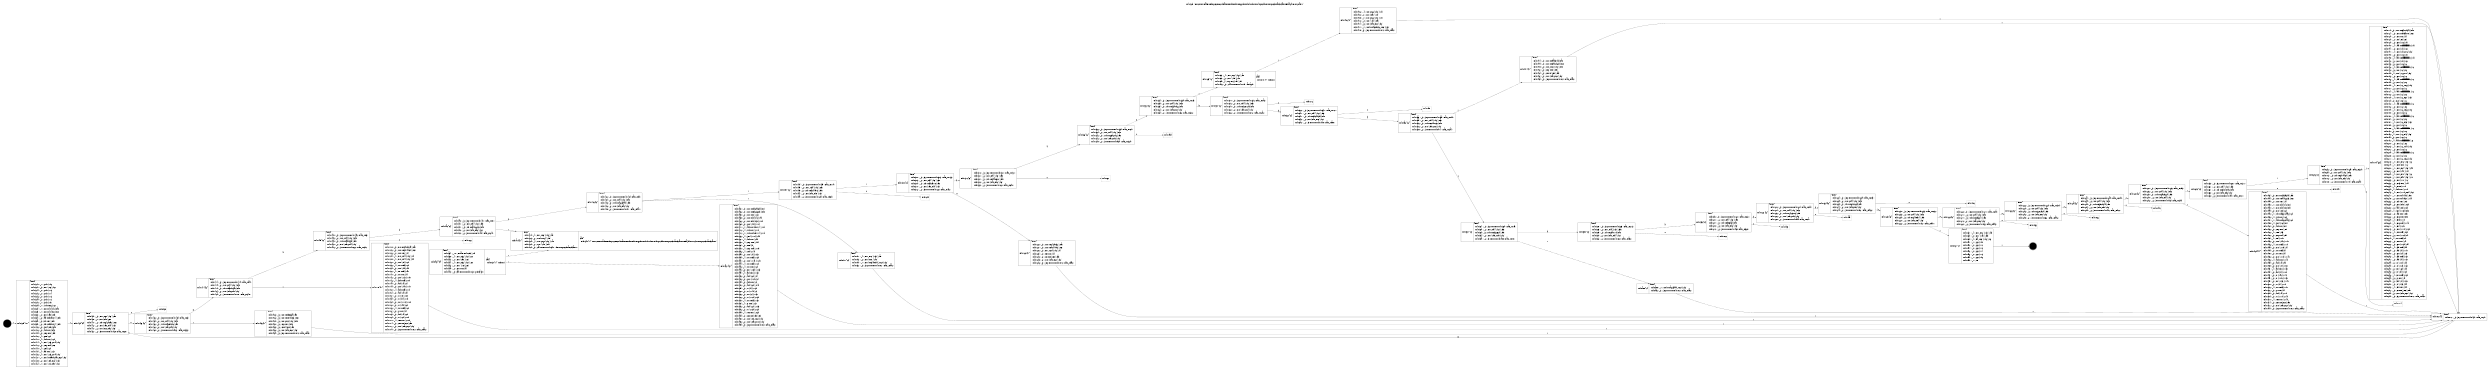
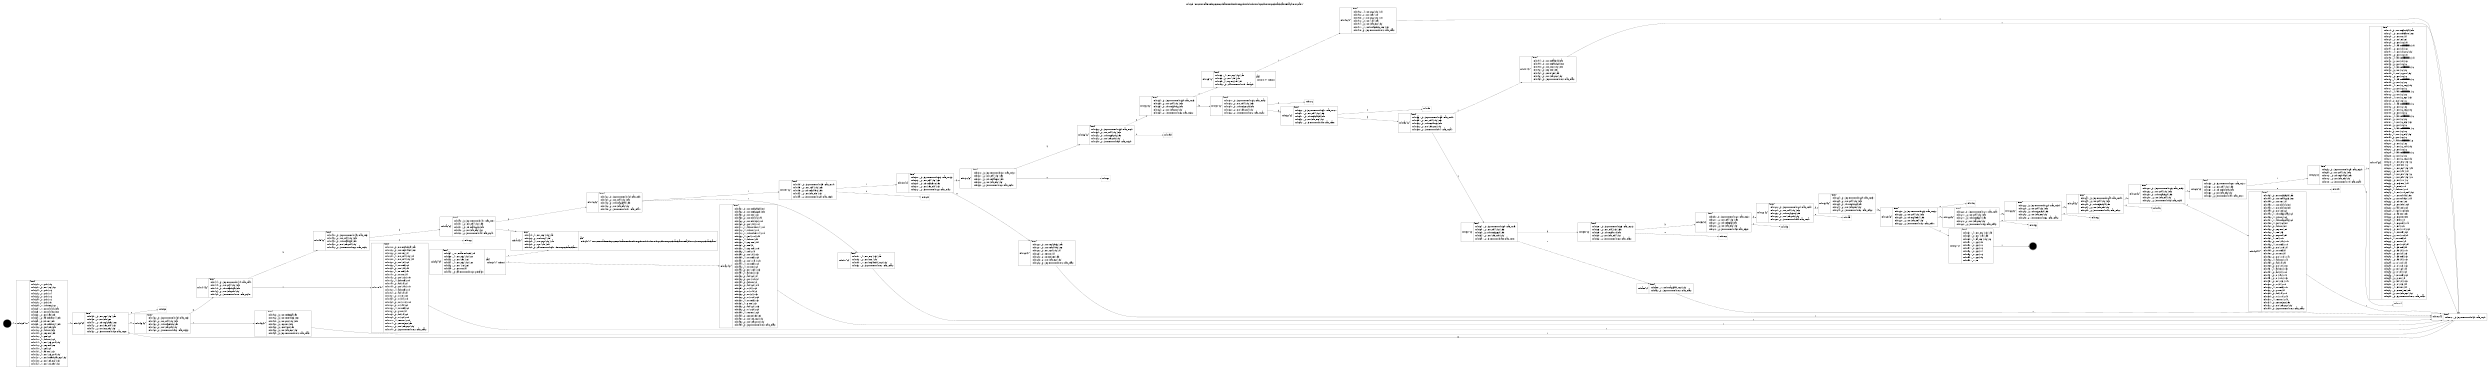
(1920, 203) -> (1951, 205)
